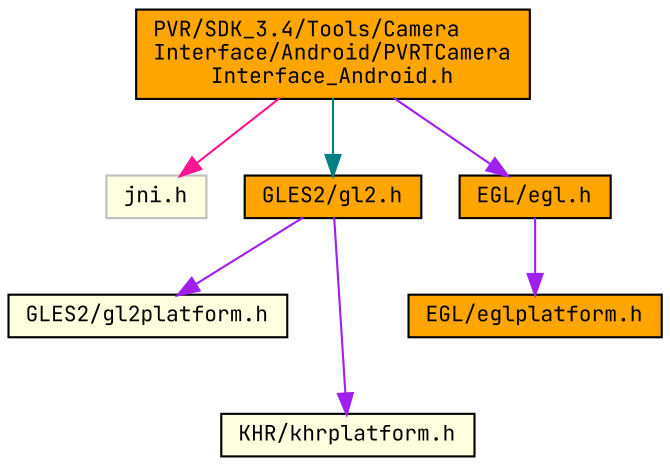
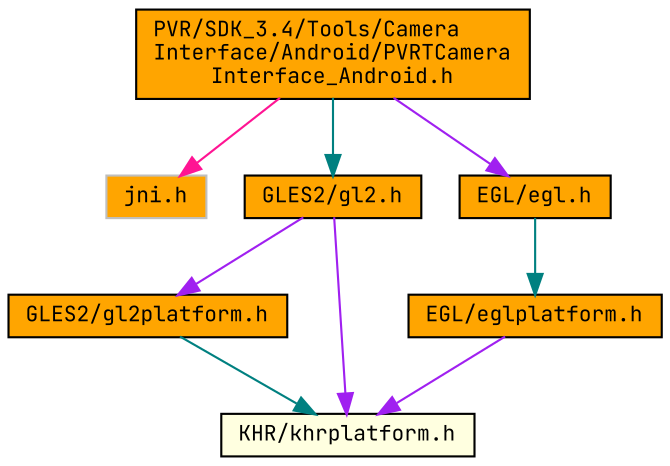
(156, 197) -> (156, 197)
(535, 246) -> (535, 246)
(148, 316) -> (148, 316)
none -> (238, 370)
none -> (451, 370)
